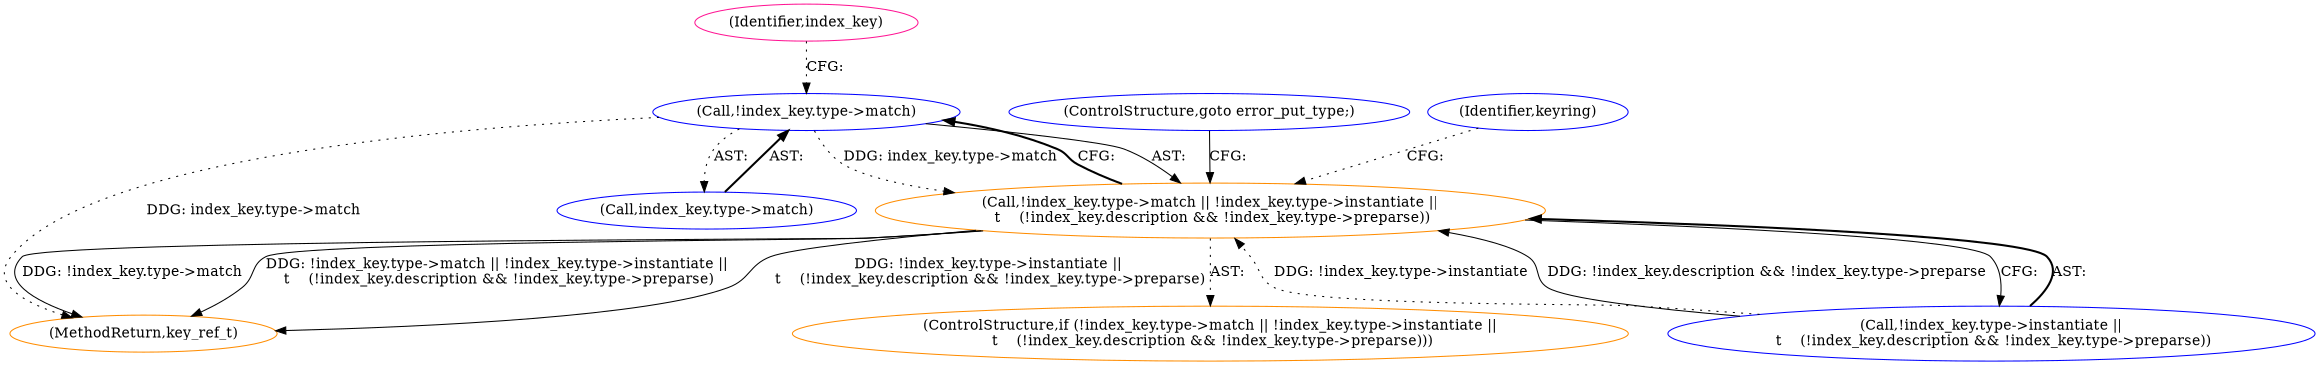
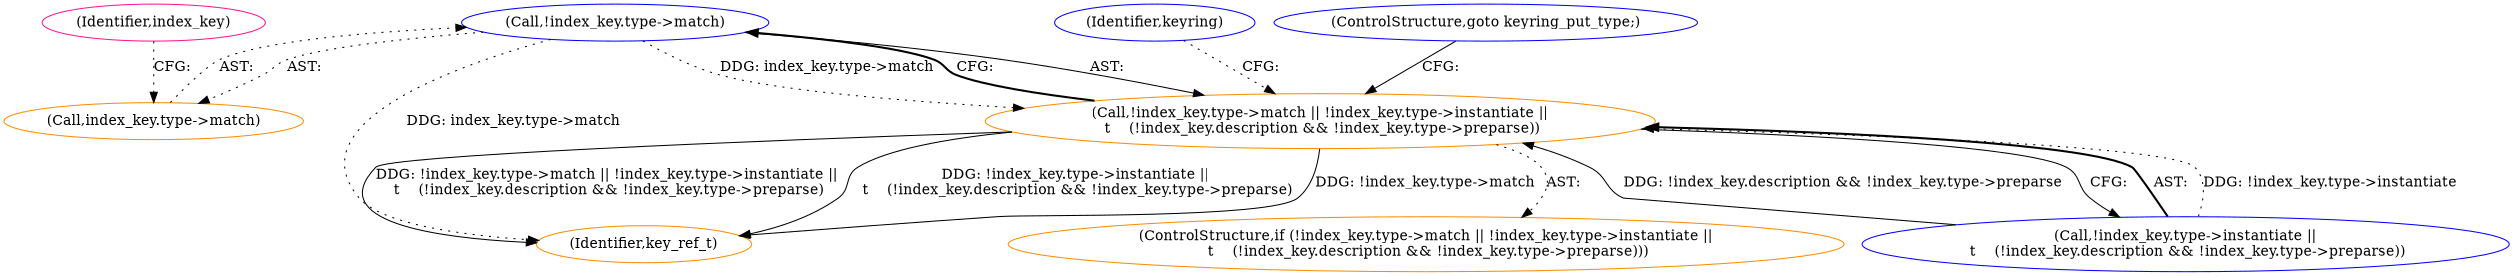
(806, 62) -> (154, 67)
(1209, 112) -> (1486, 23)
(753, 165) -> (304, 41)
(707, 211) -> (154, 121)
(144, 334) -> (644, 244)
